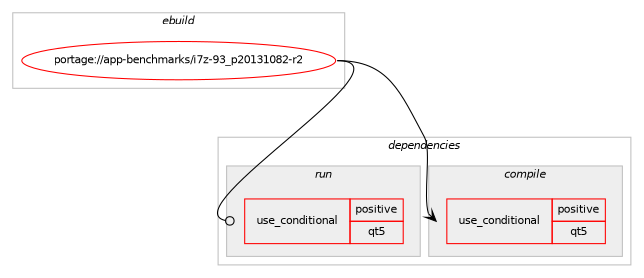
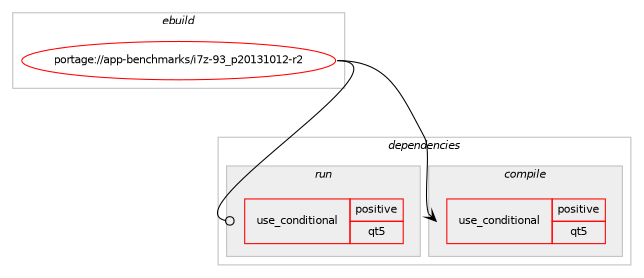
(179, 61) -> (179, 61)
